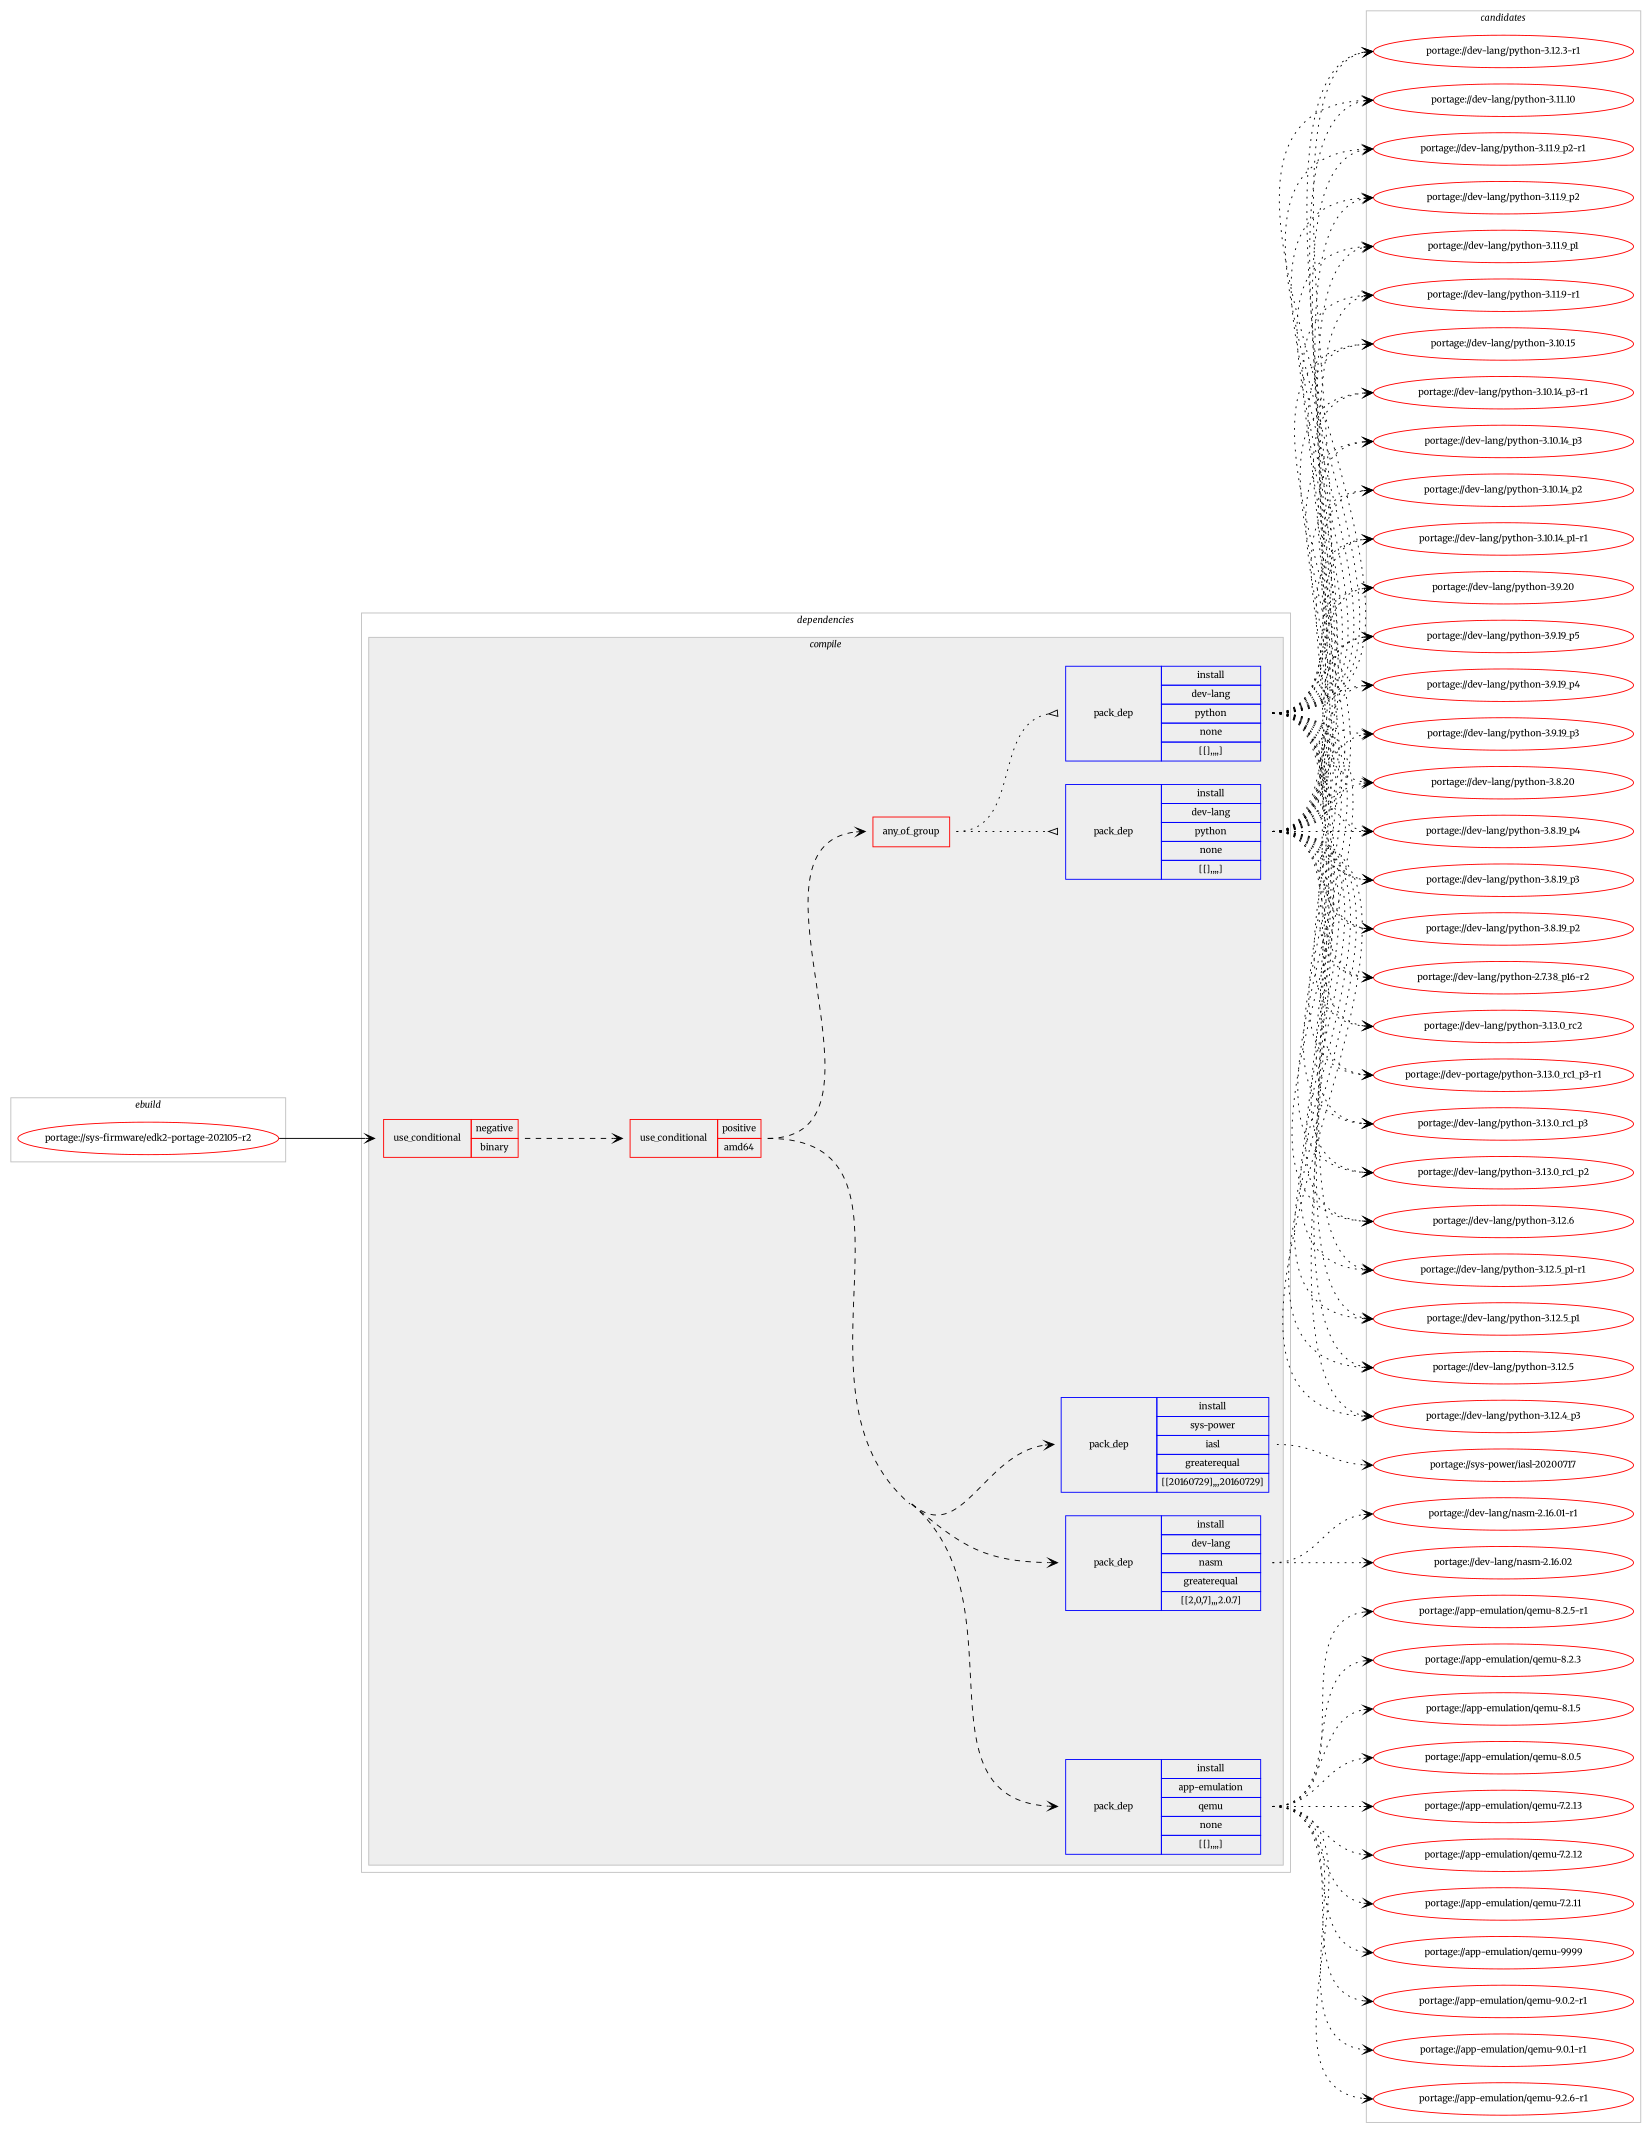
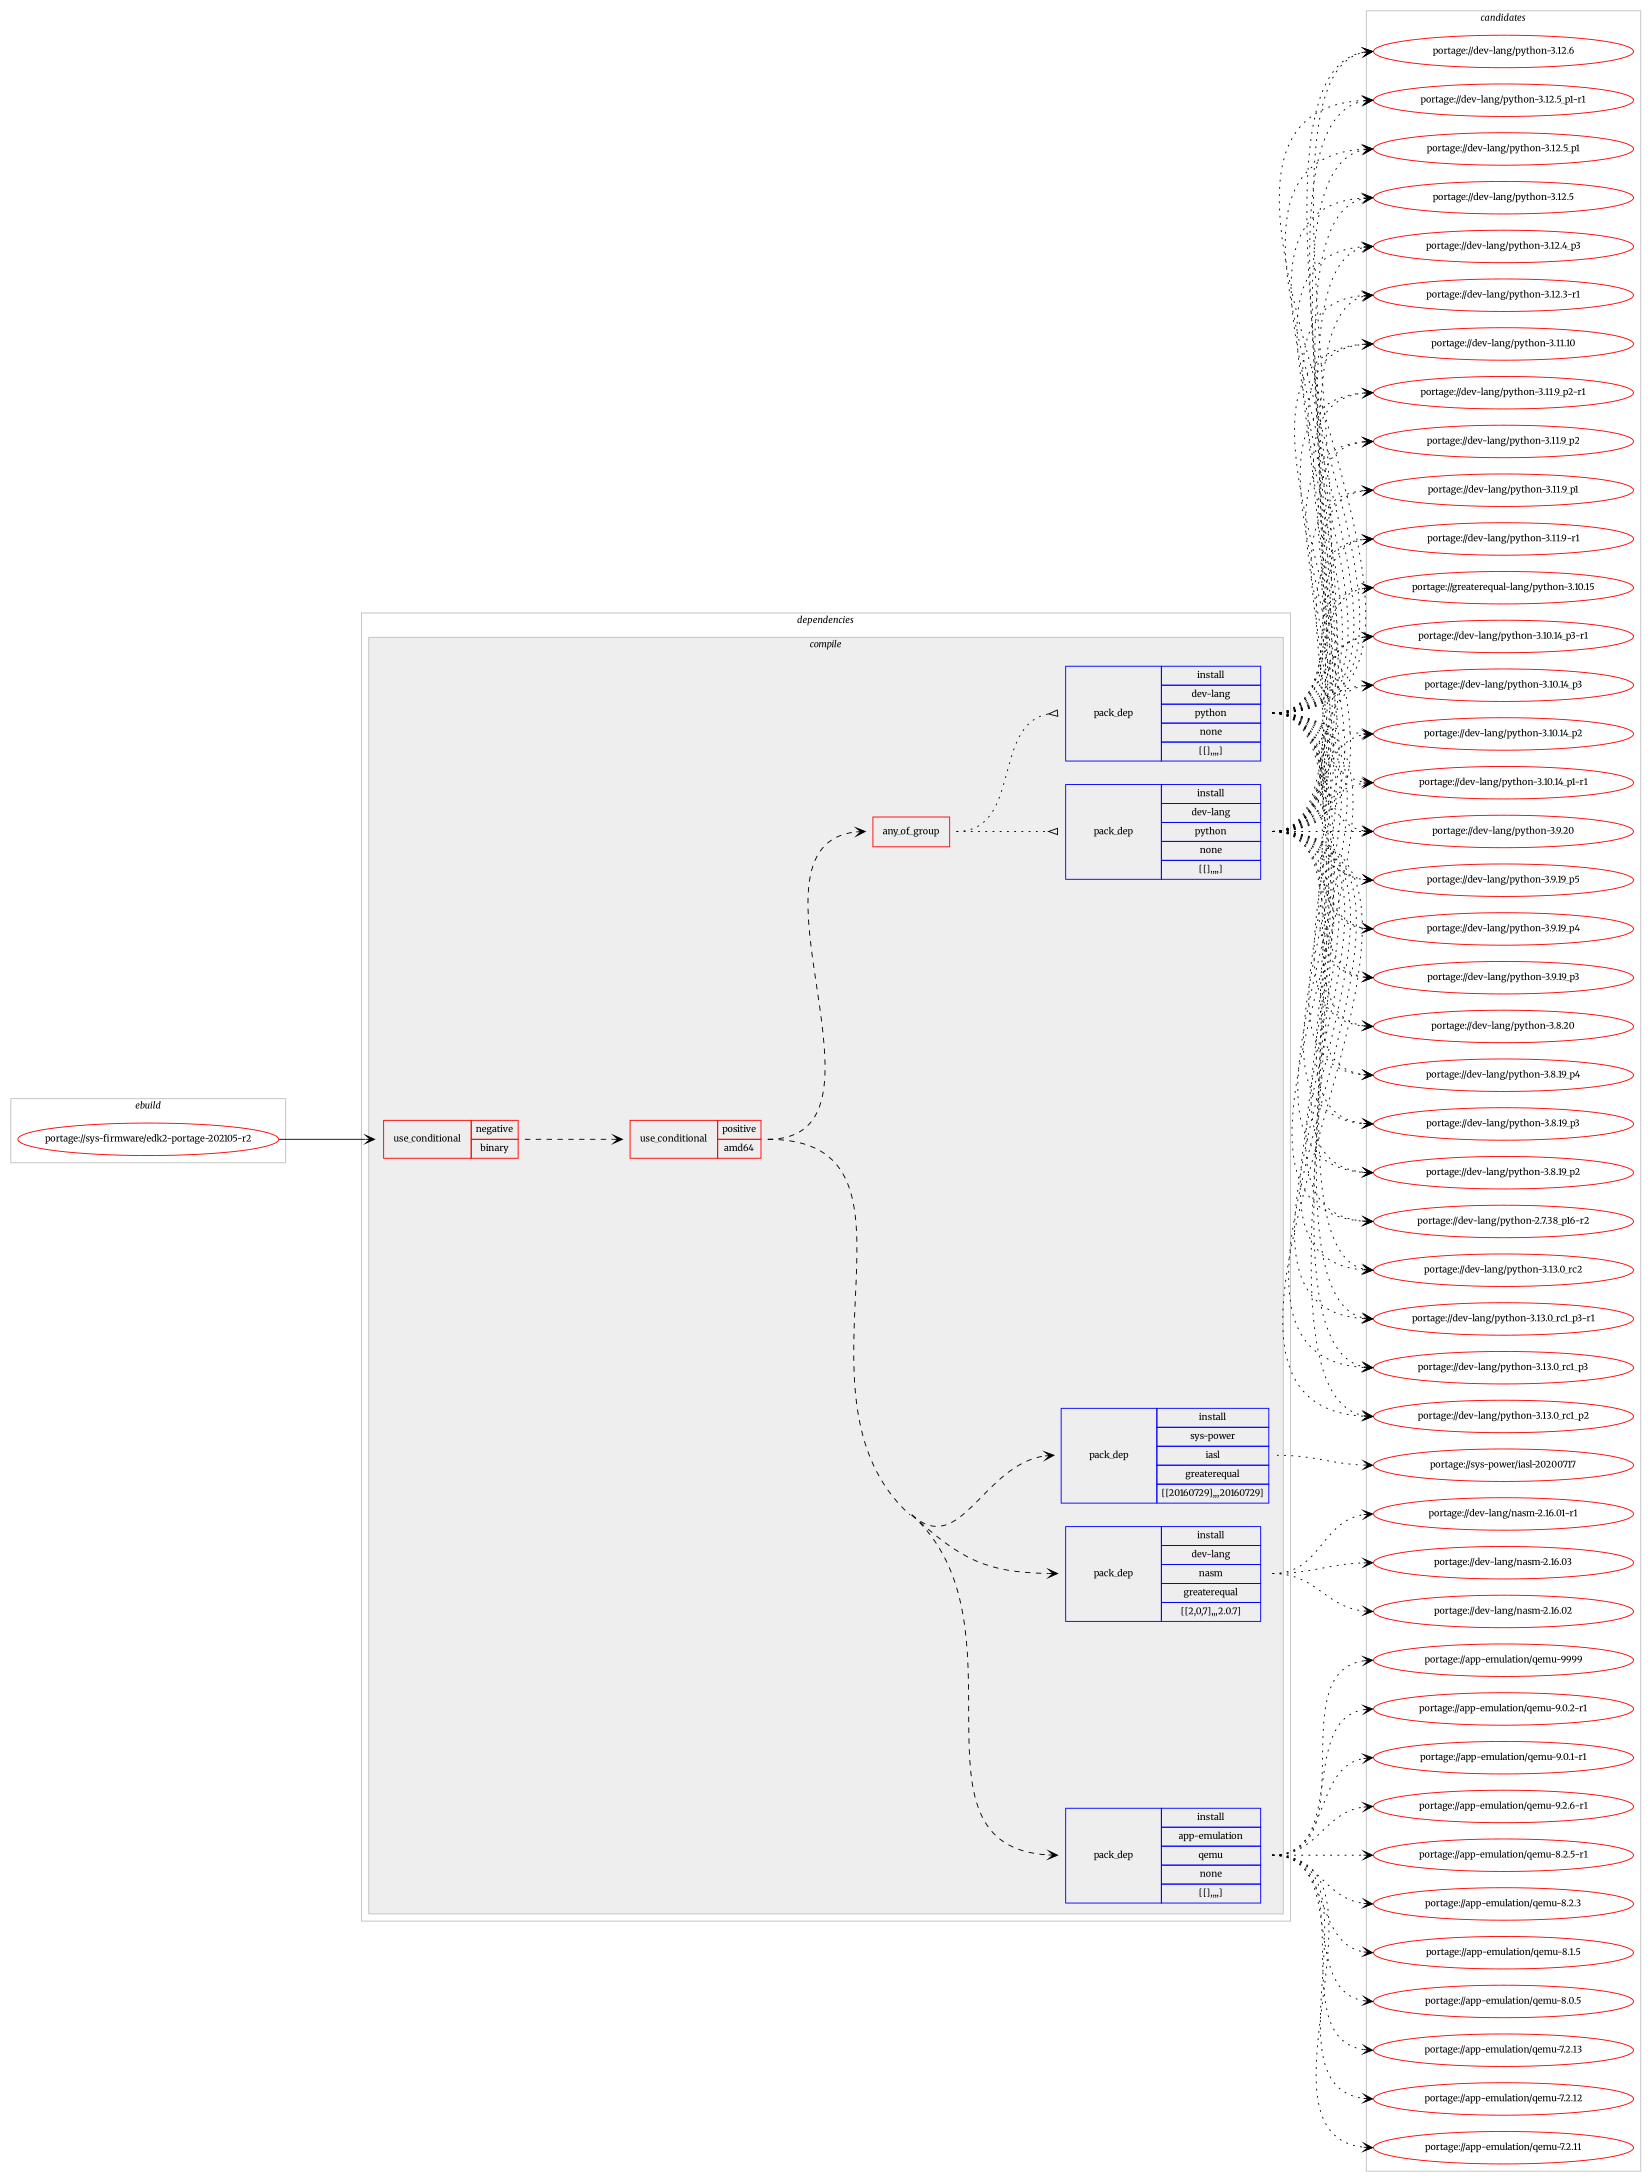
(1503, 344) -> (1503, 588)
(1503, 1075) -> (1503, 1319)
none -> (1503, 1563)
